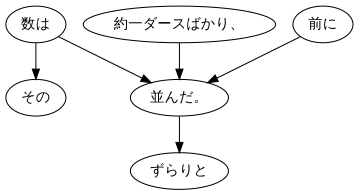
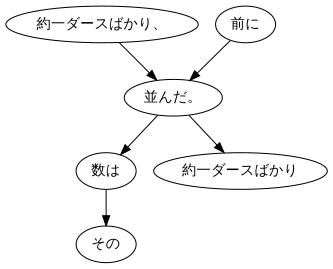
(100, 57) -> (143, 131)
(179, 171) -> (241, 171)
